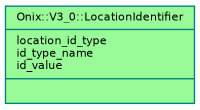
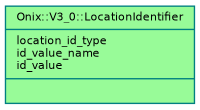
(55, 53) -> (58, 53)
